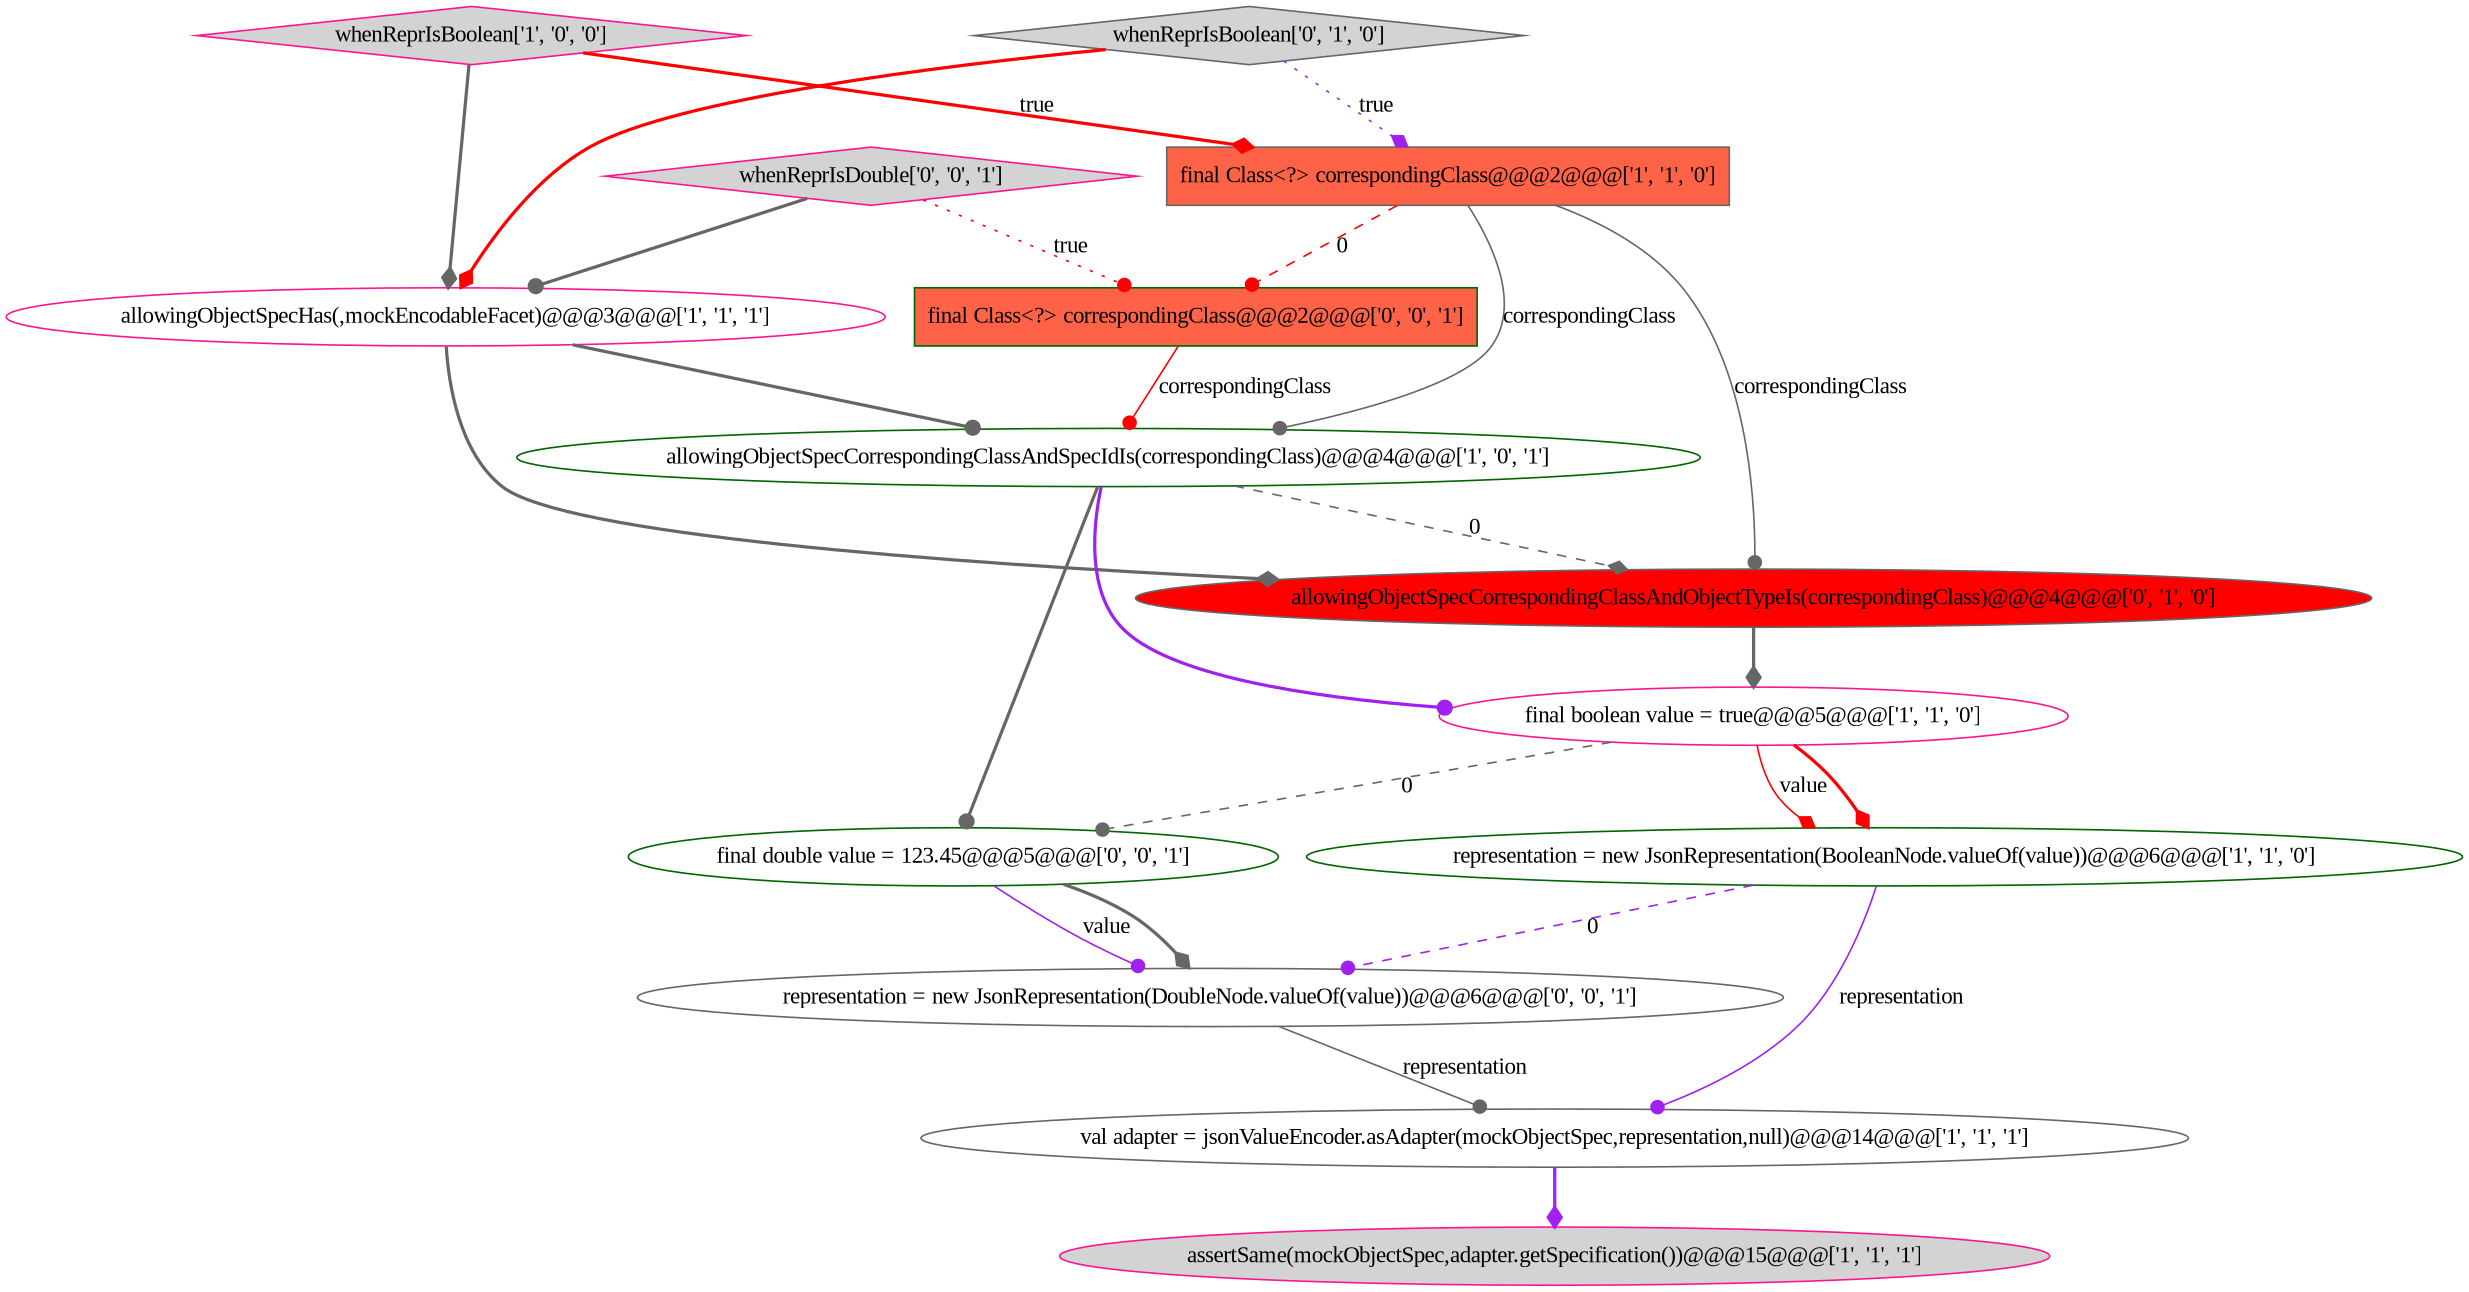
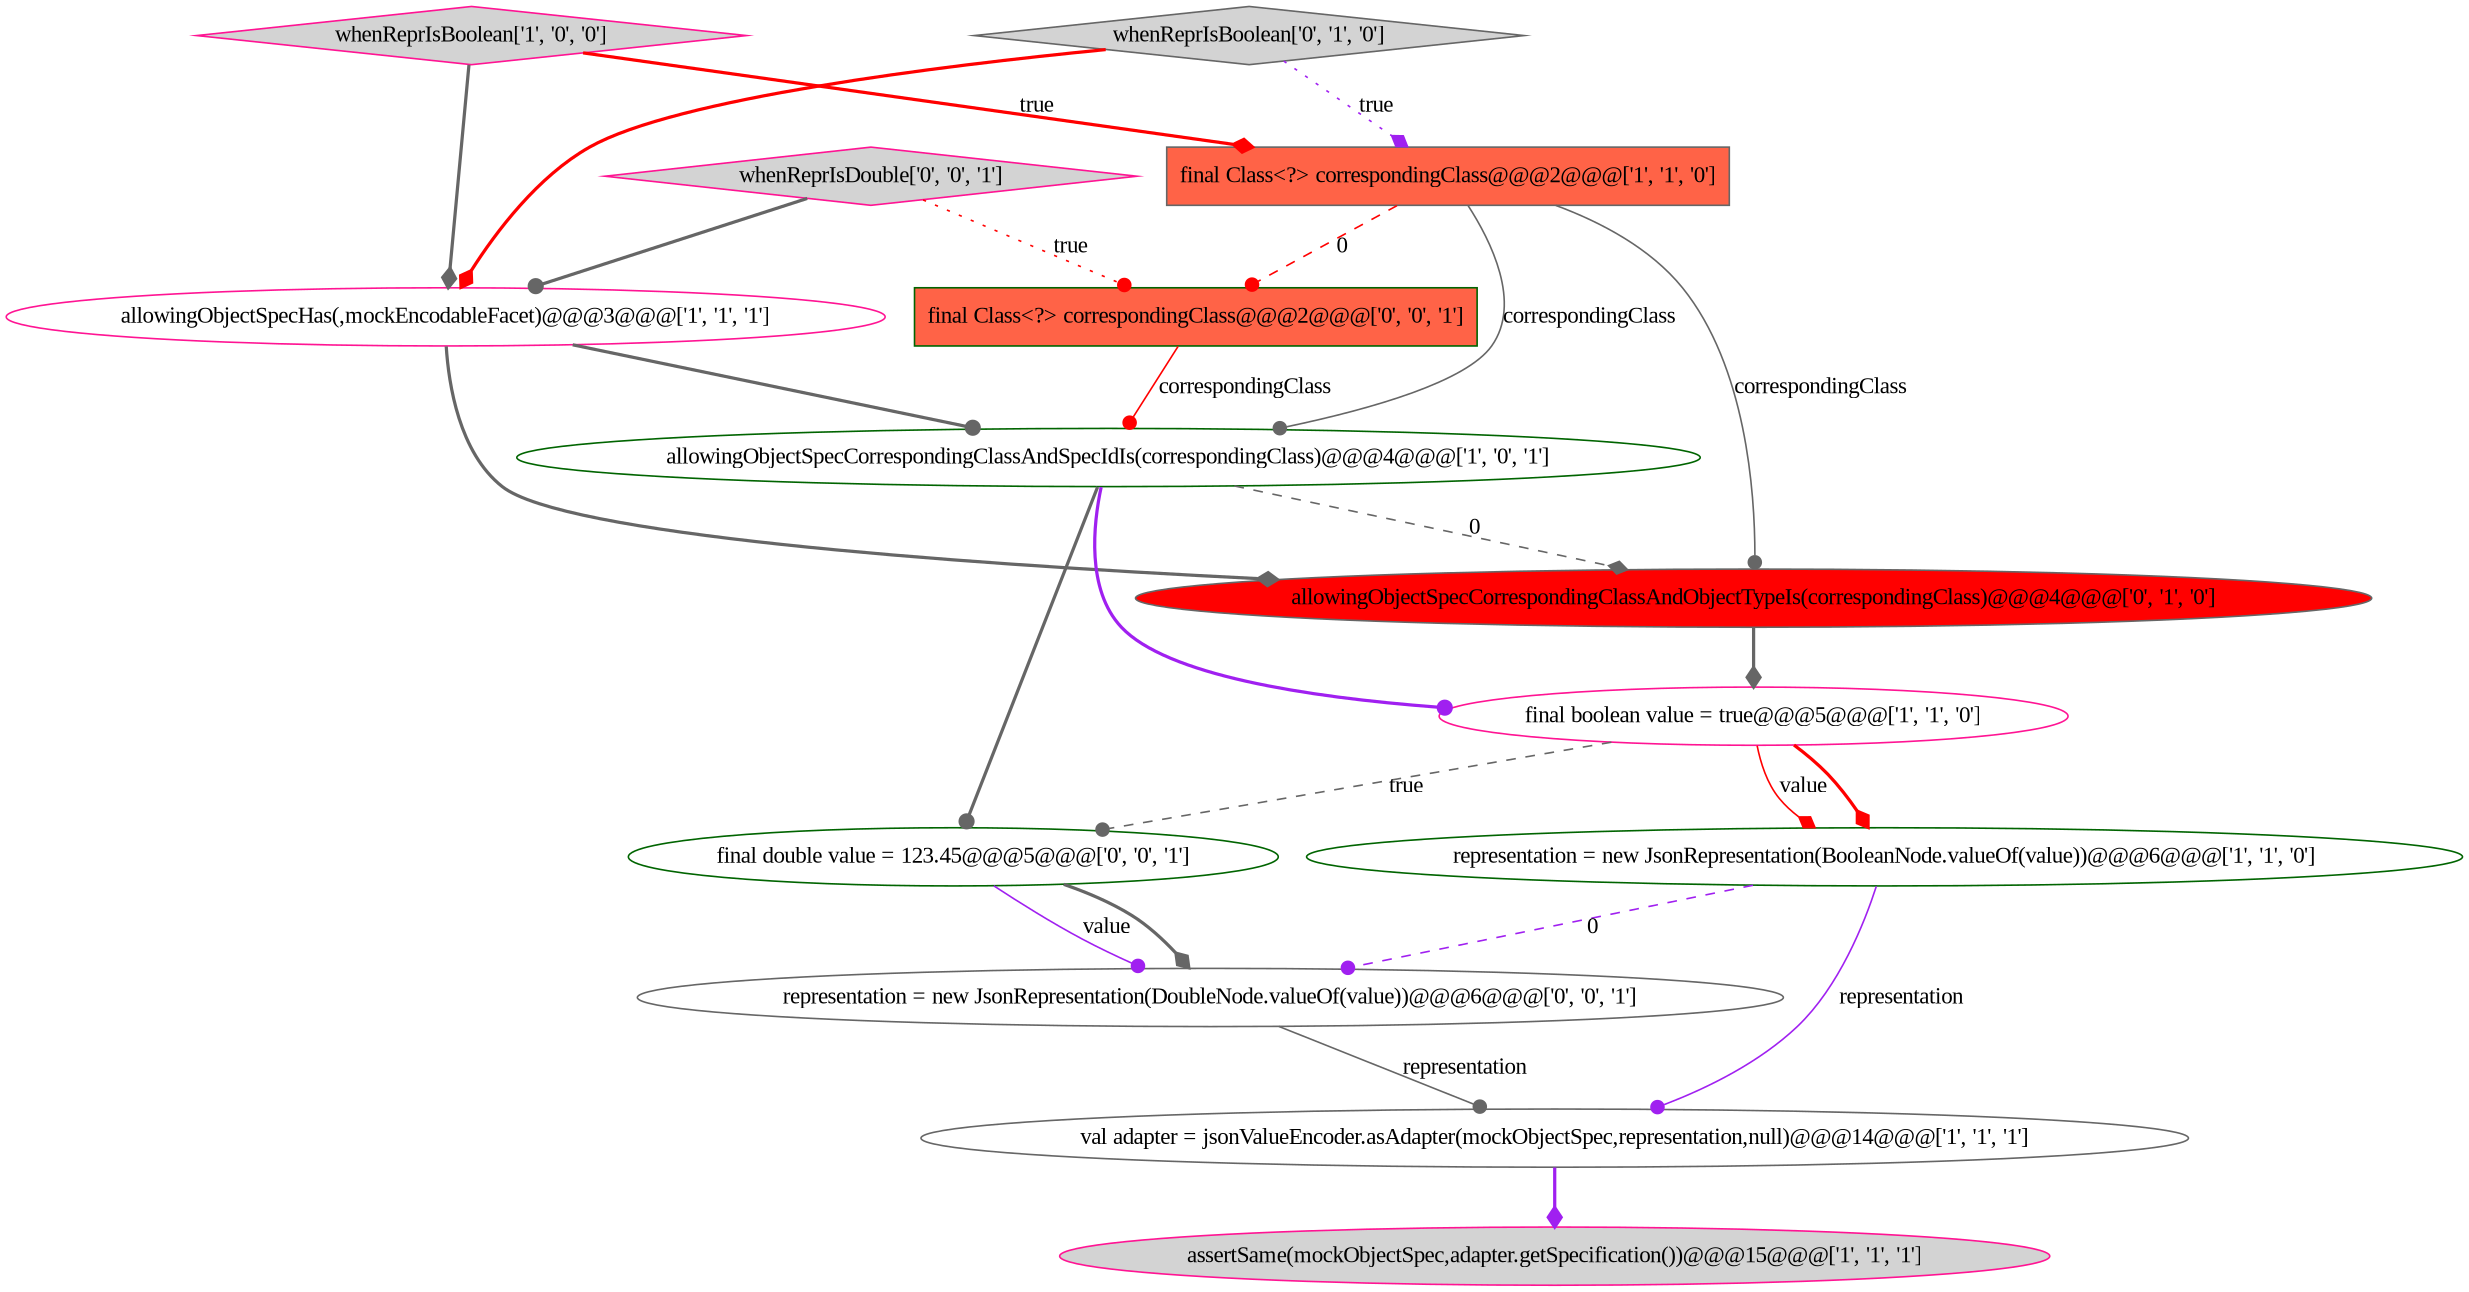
(1407, 787) -> (1407, 787)
